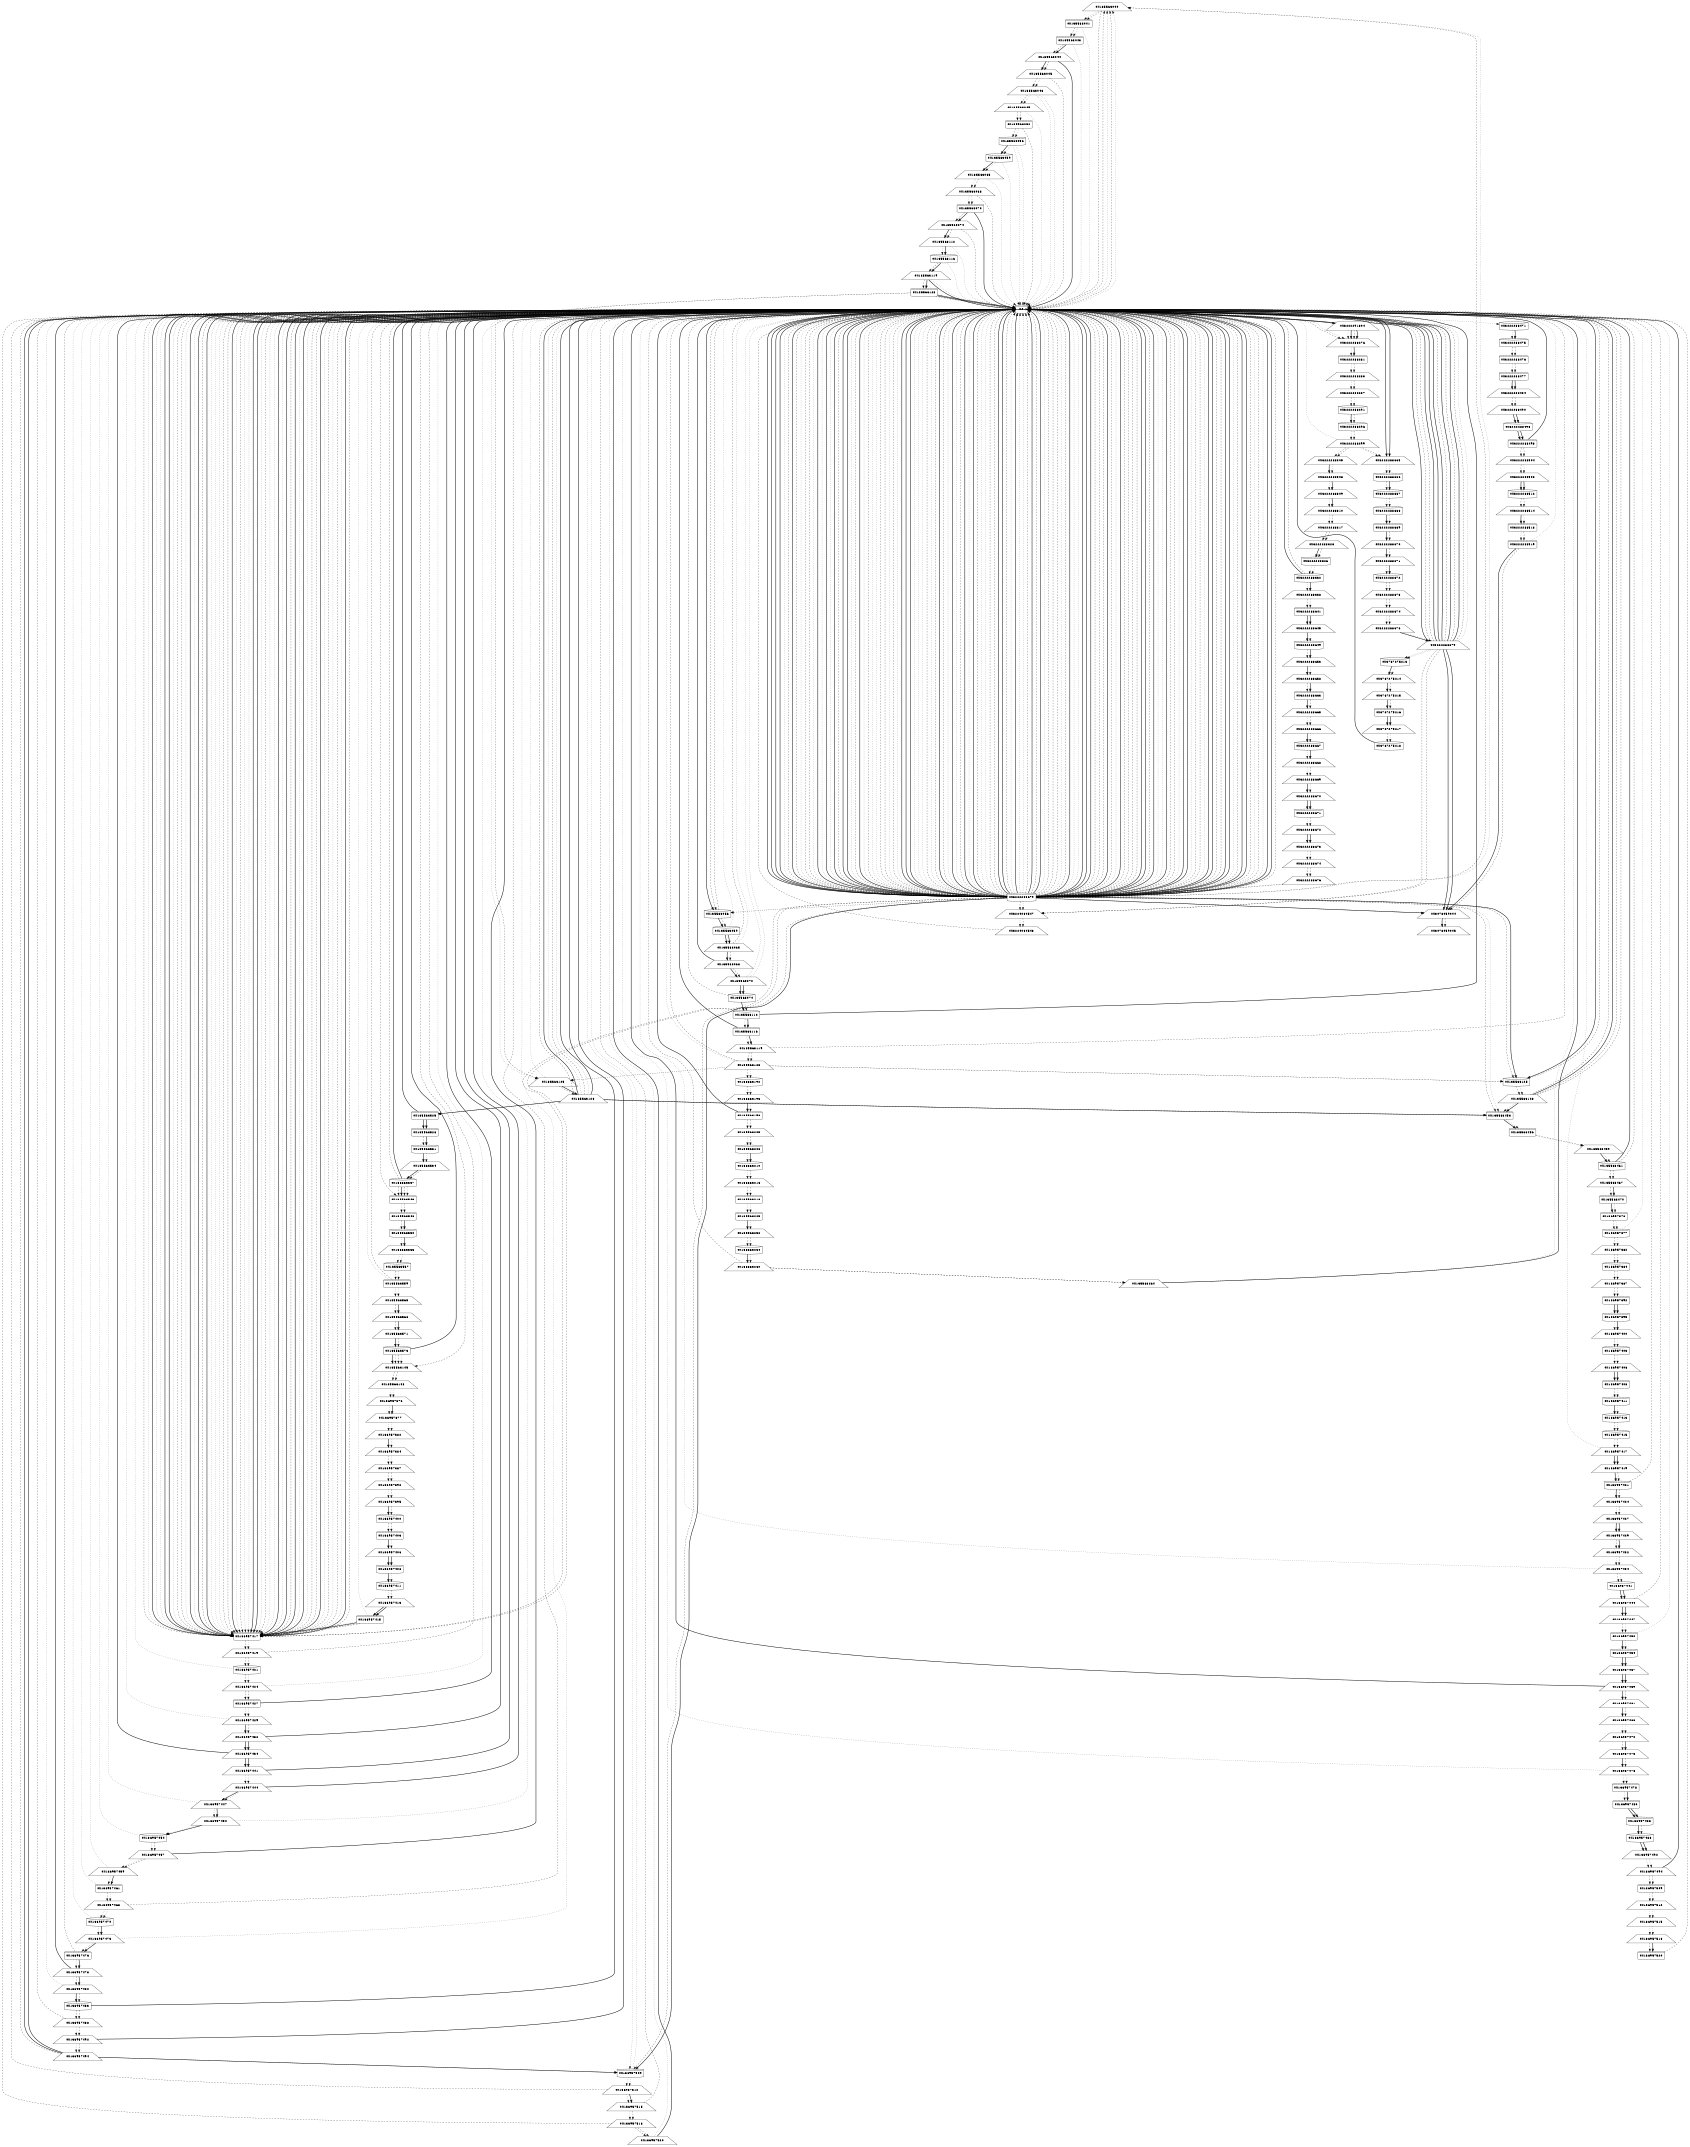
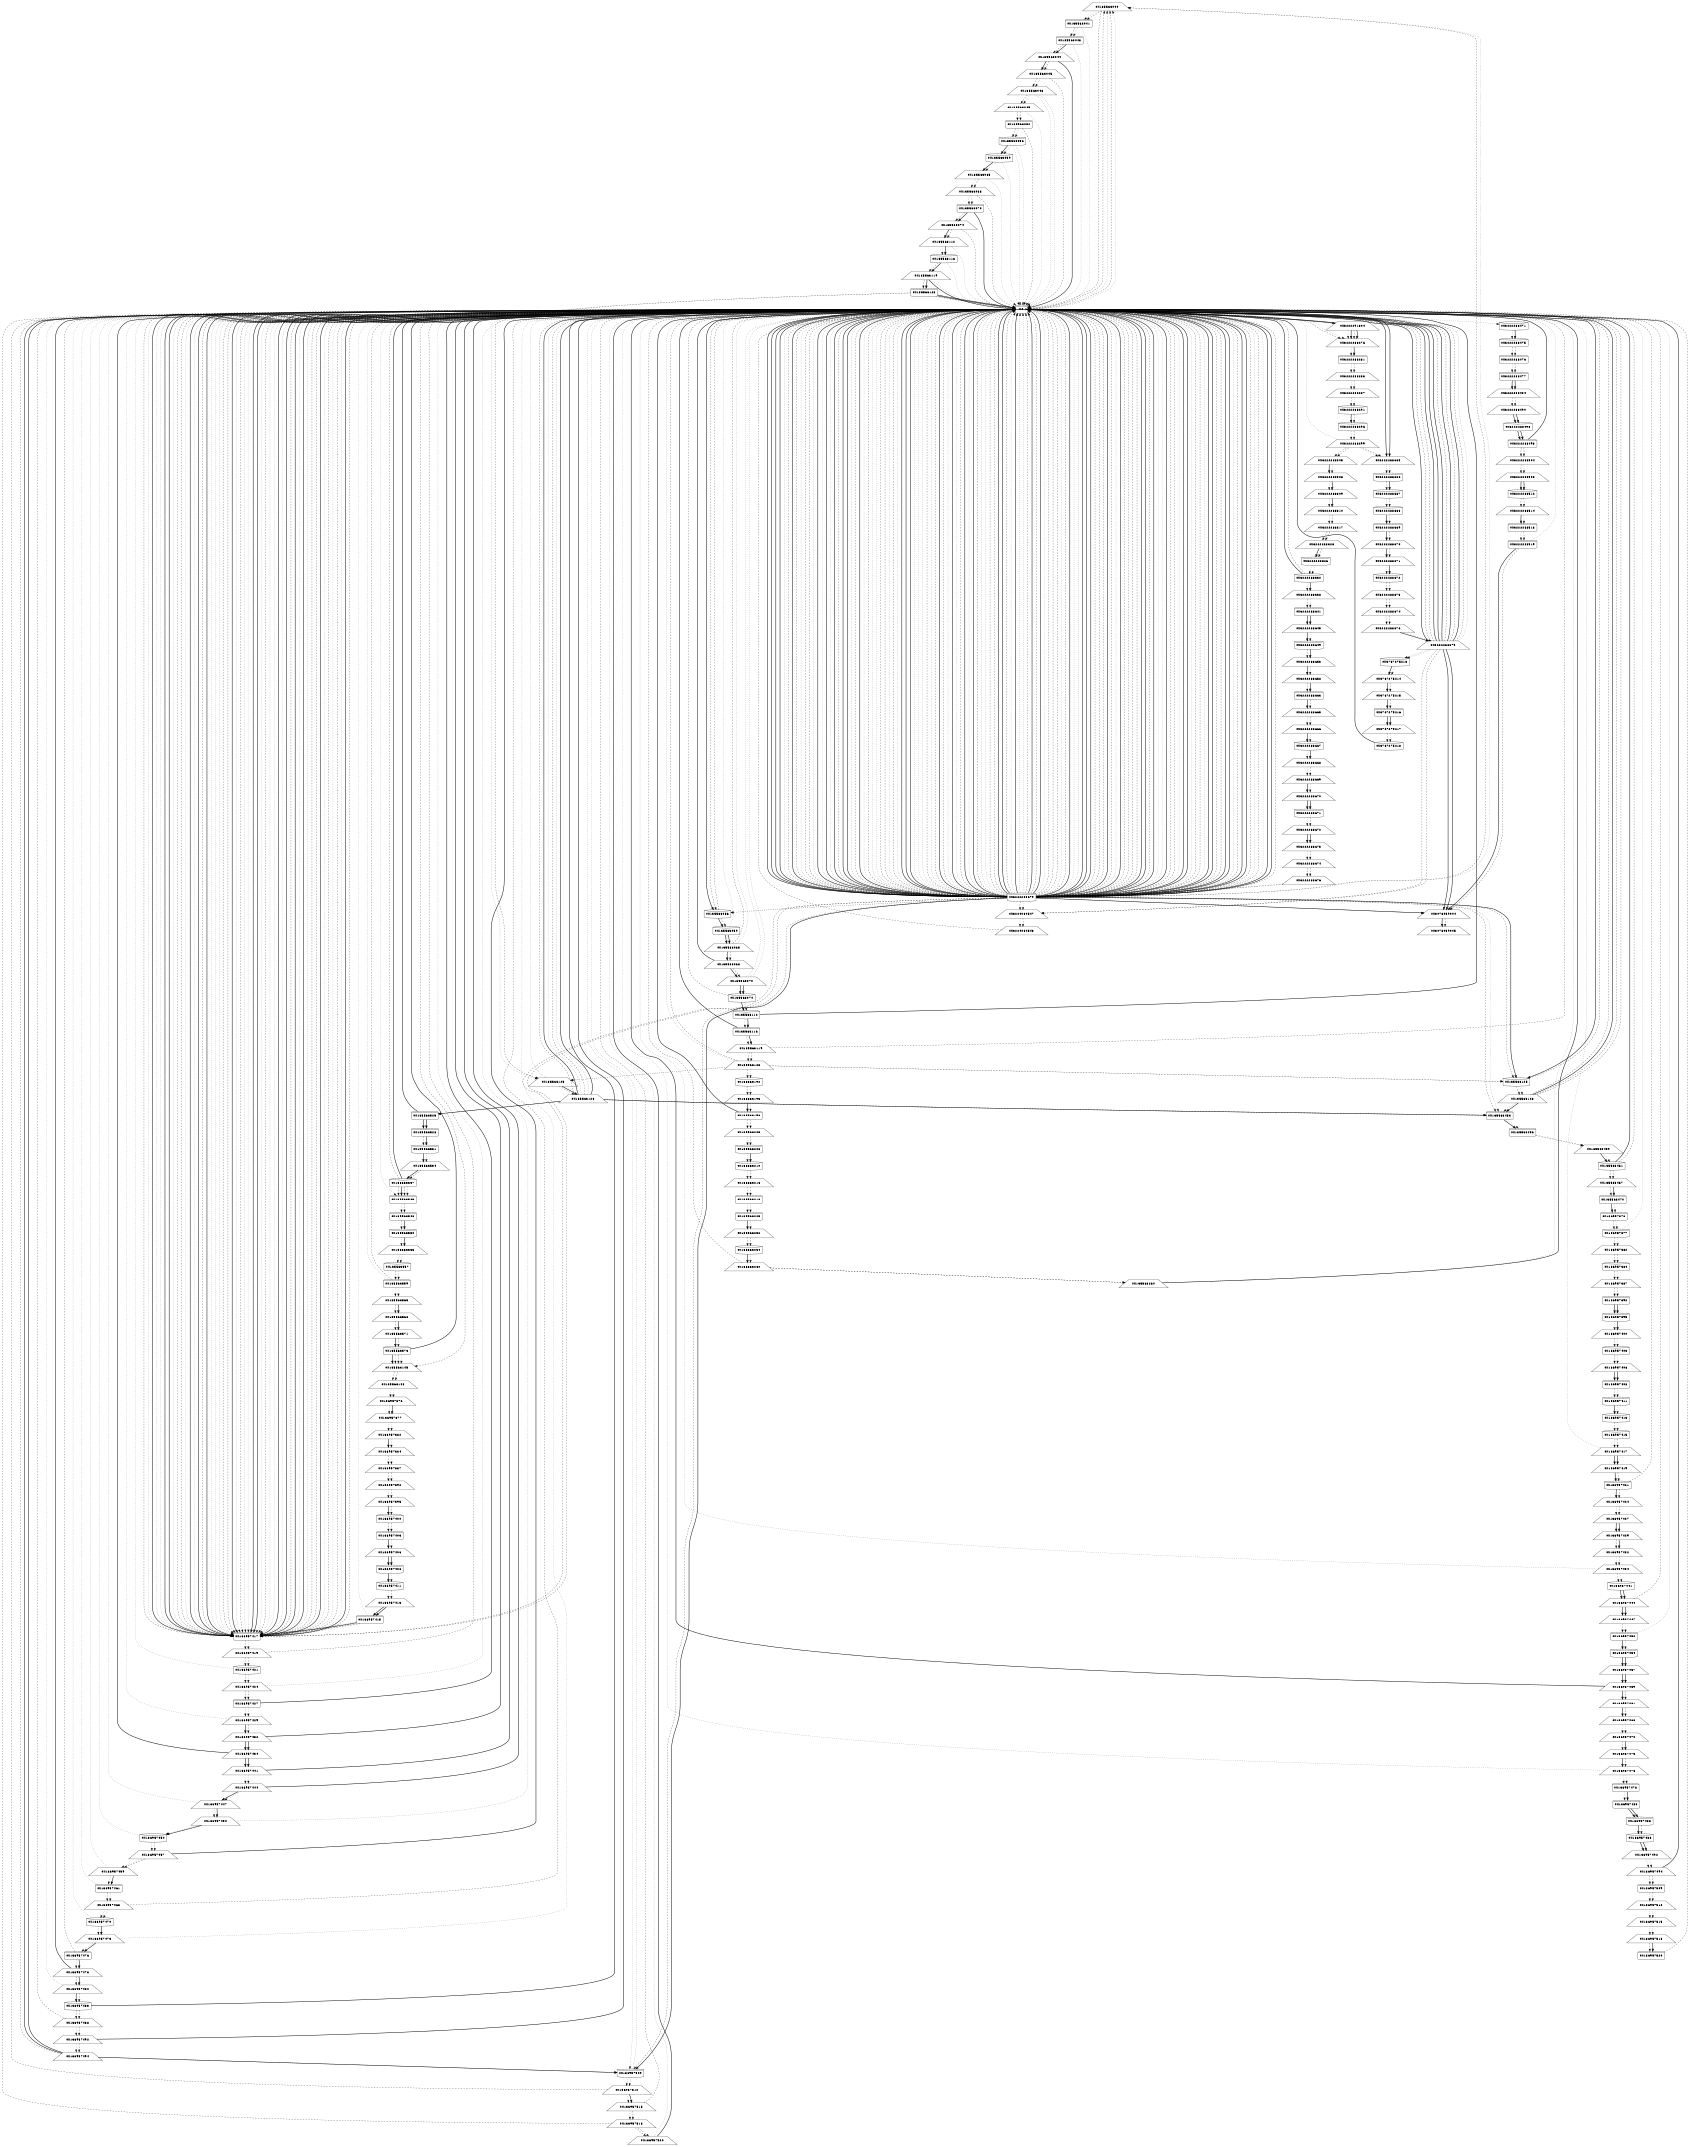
(381, 446) -> (381, 446)
